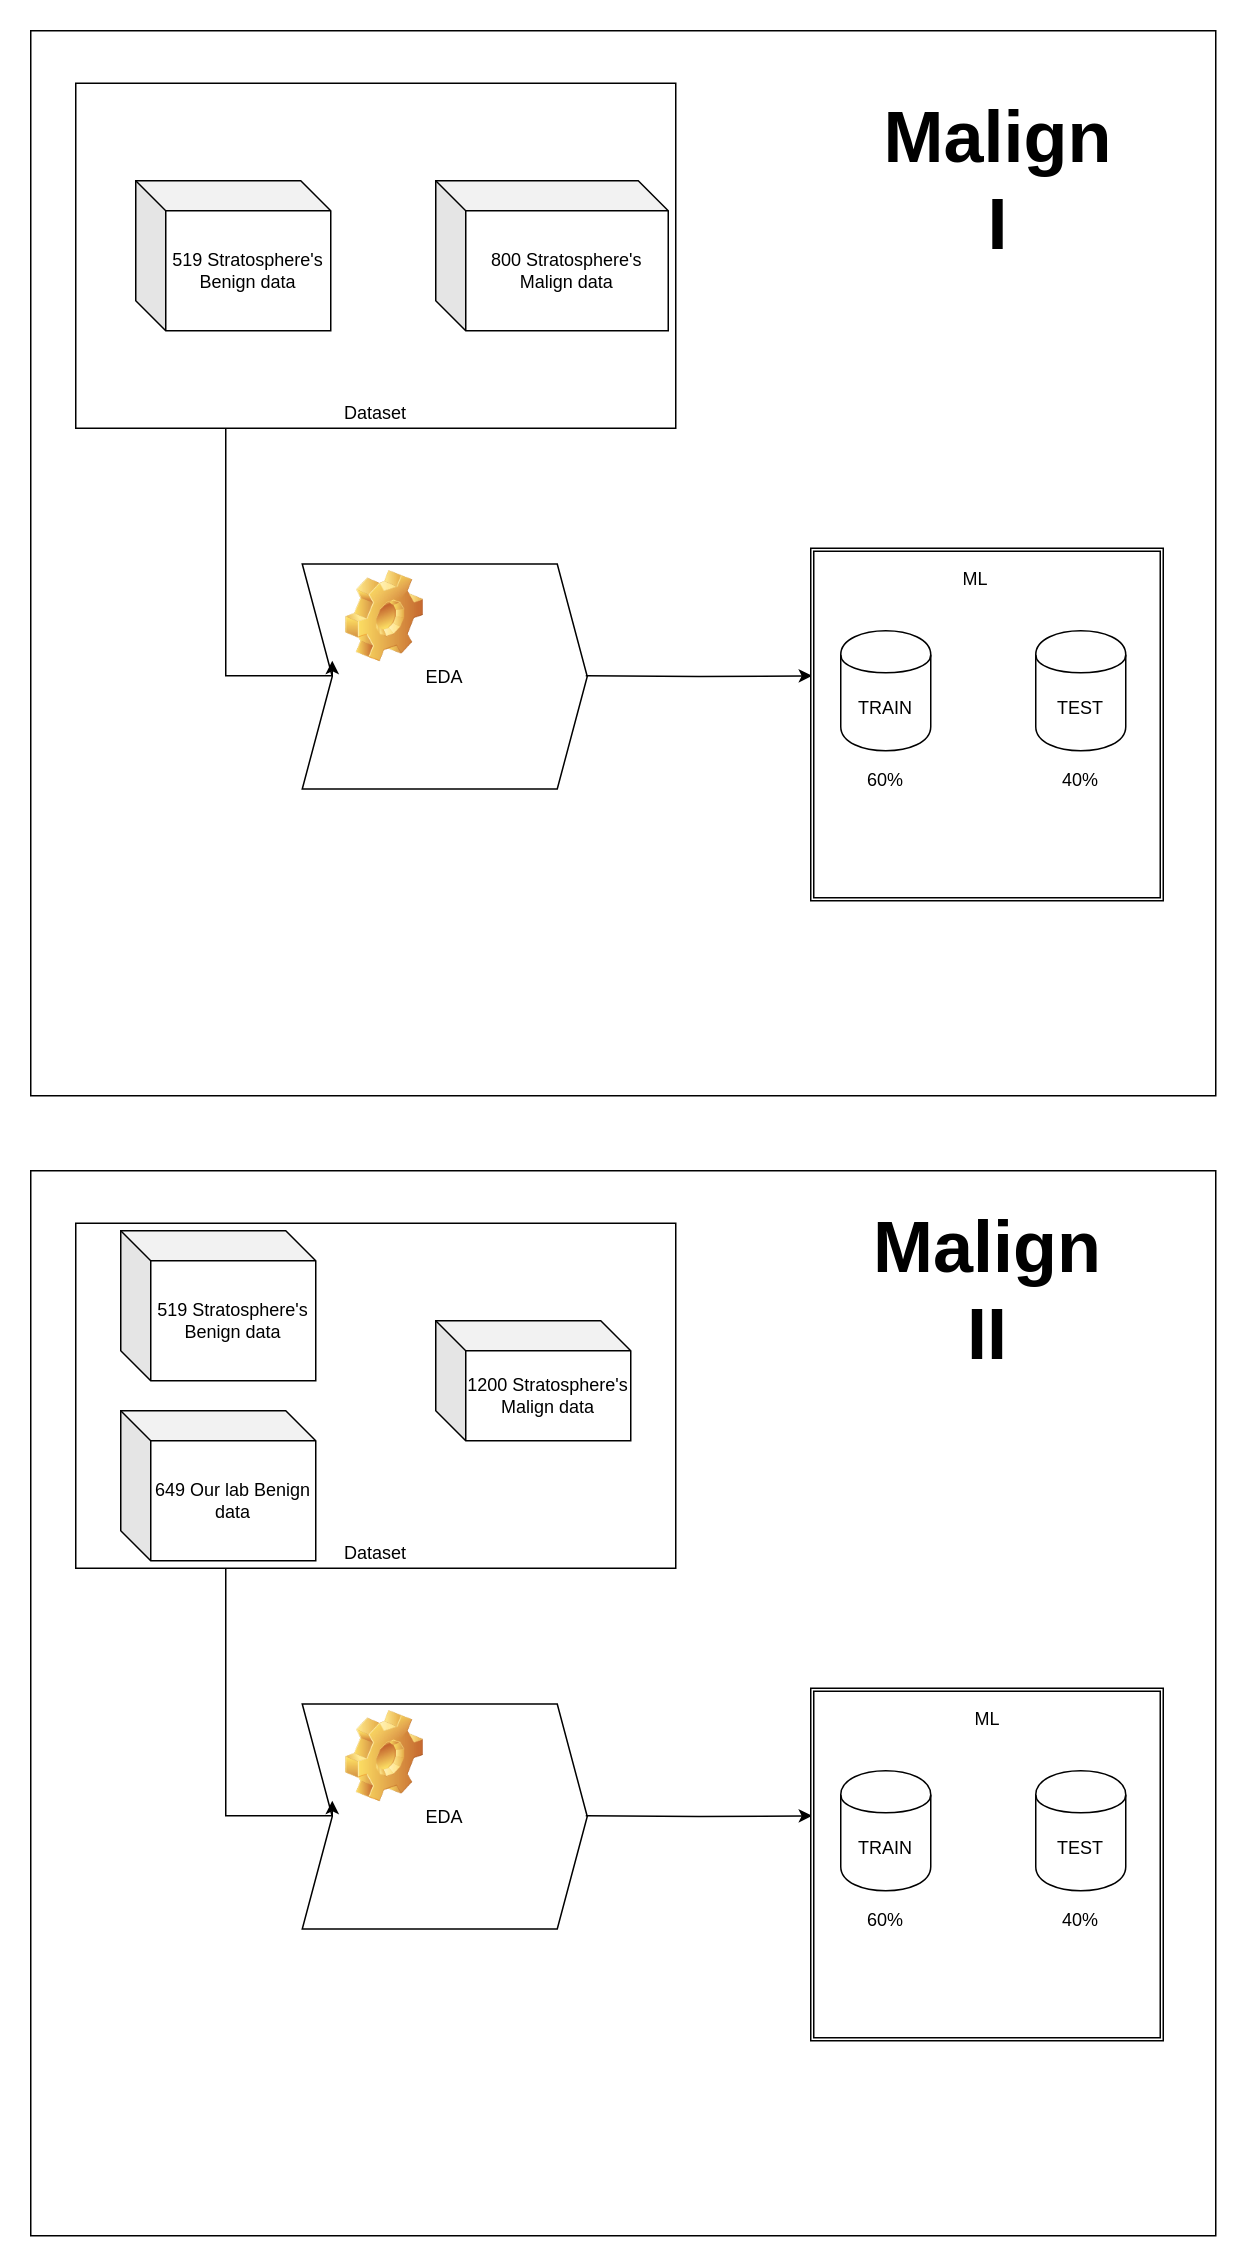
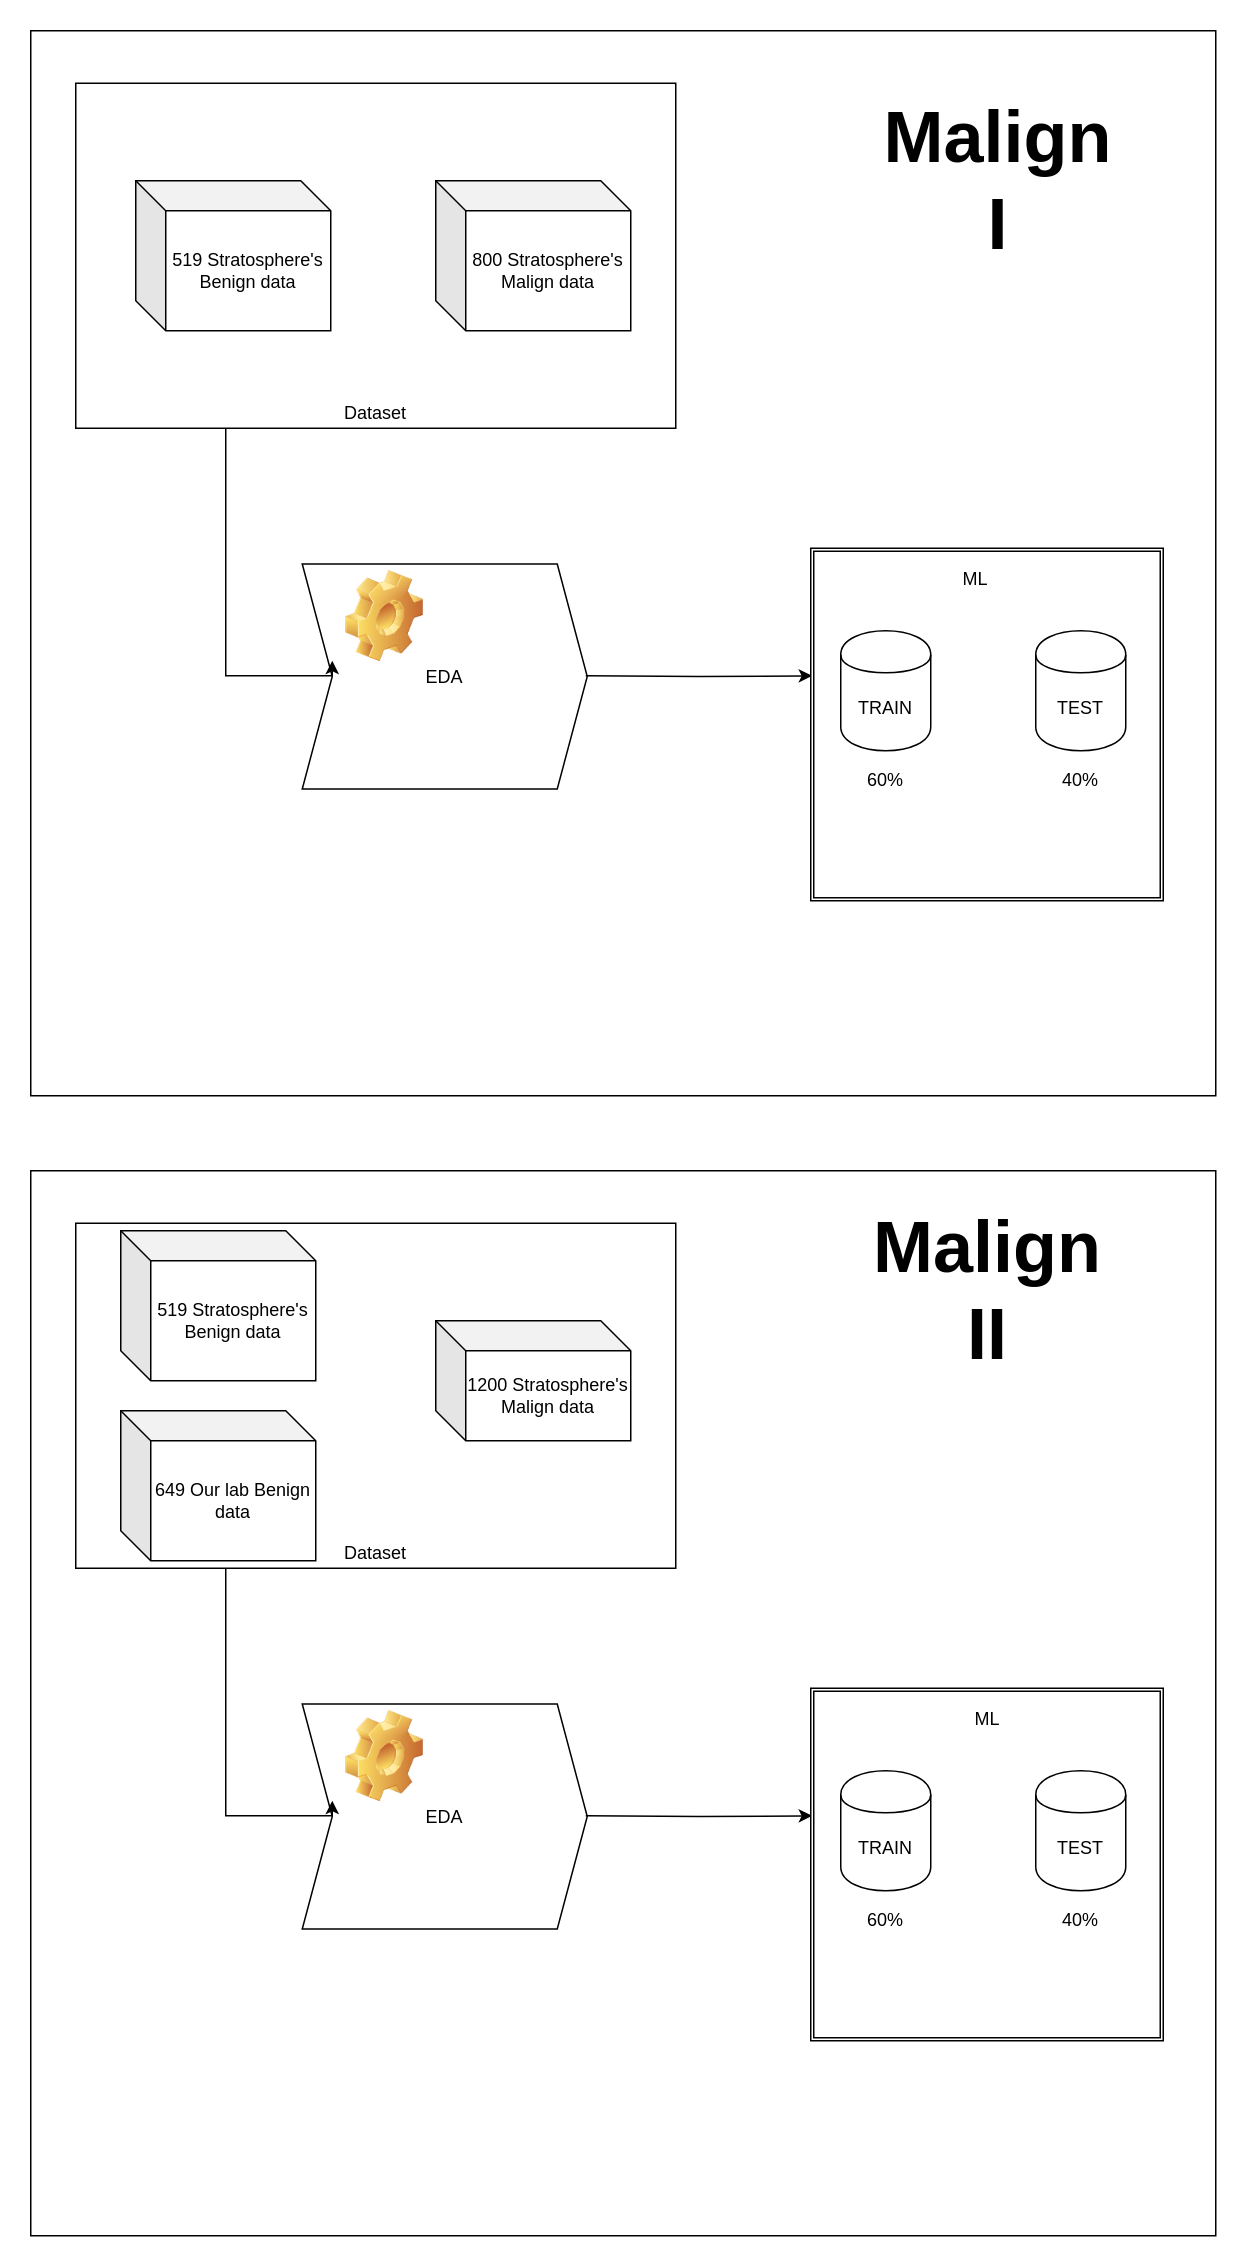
(552, 256) -> (533, 256)
